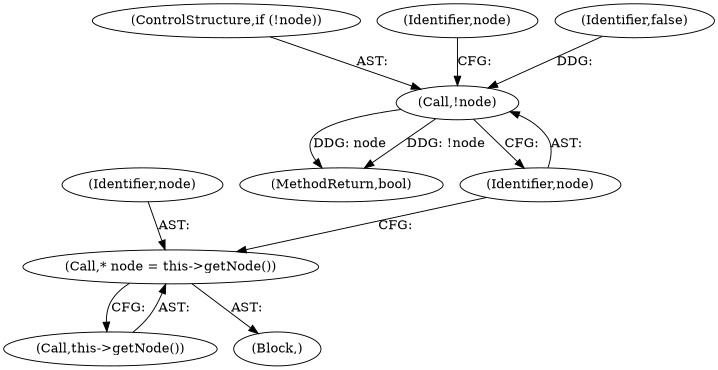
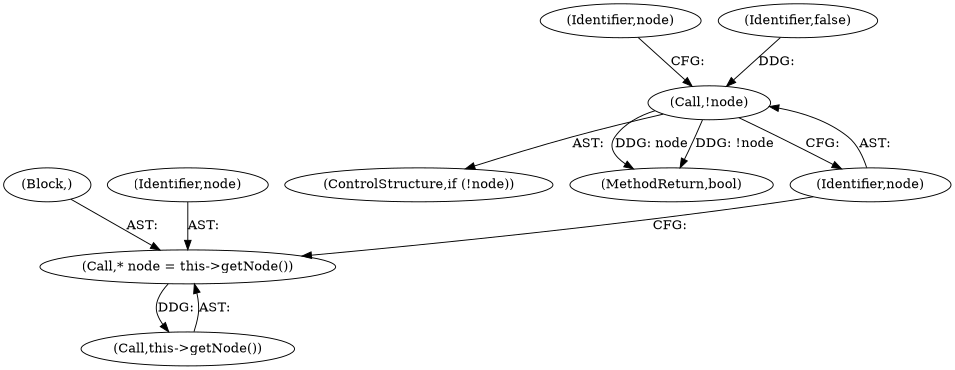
(341, 61) -> (568, 138)
(221, 306) -> (111, 222)
(131, 308) -> (178, 308)
